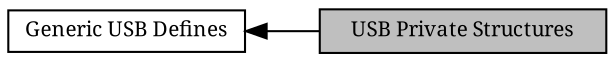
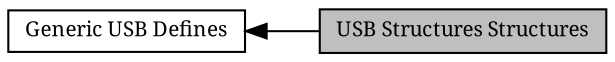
(463, 31) -> (463, 31)
